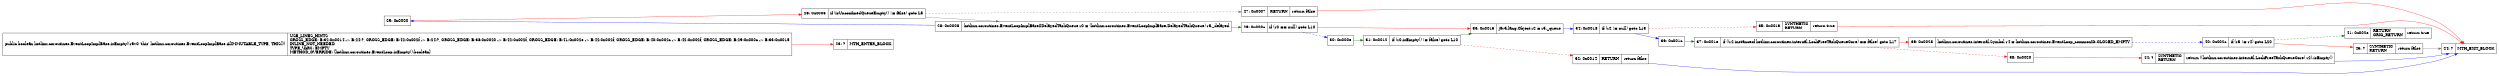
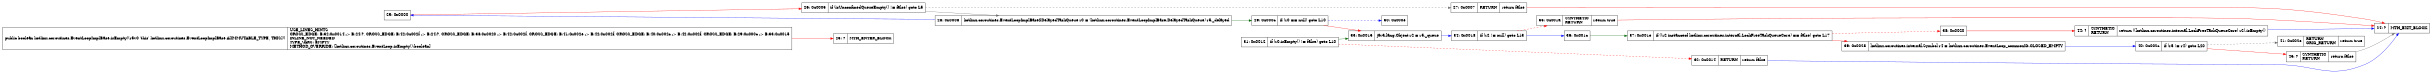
(2308, 38) -> (2241, 44)
(1357, 40) -> none
(2166, 42) -> (2099, 46)
